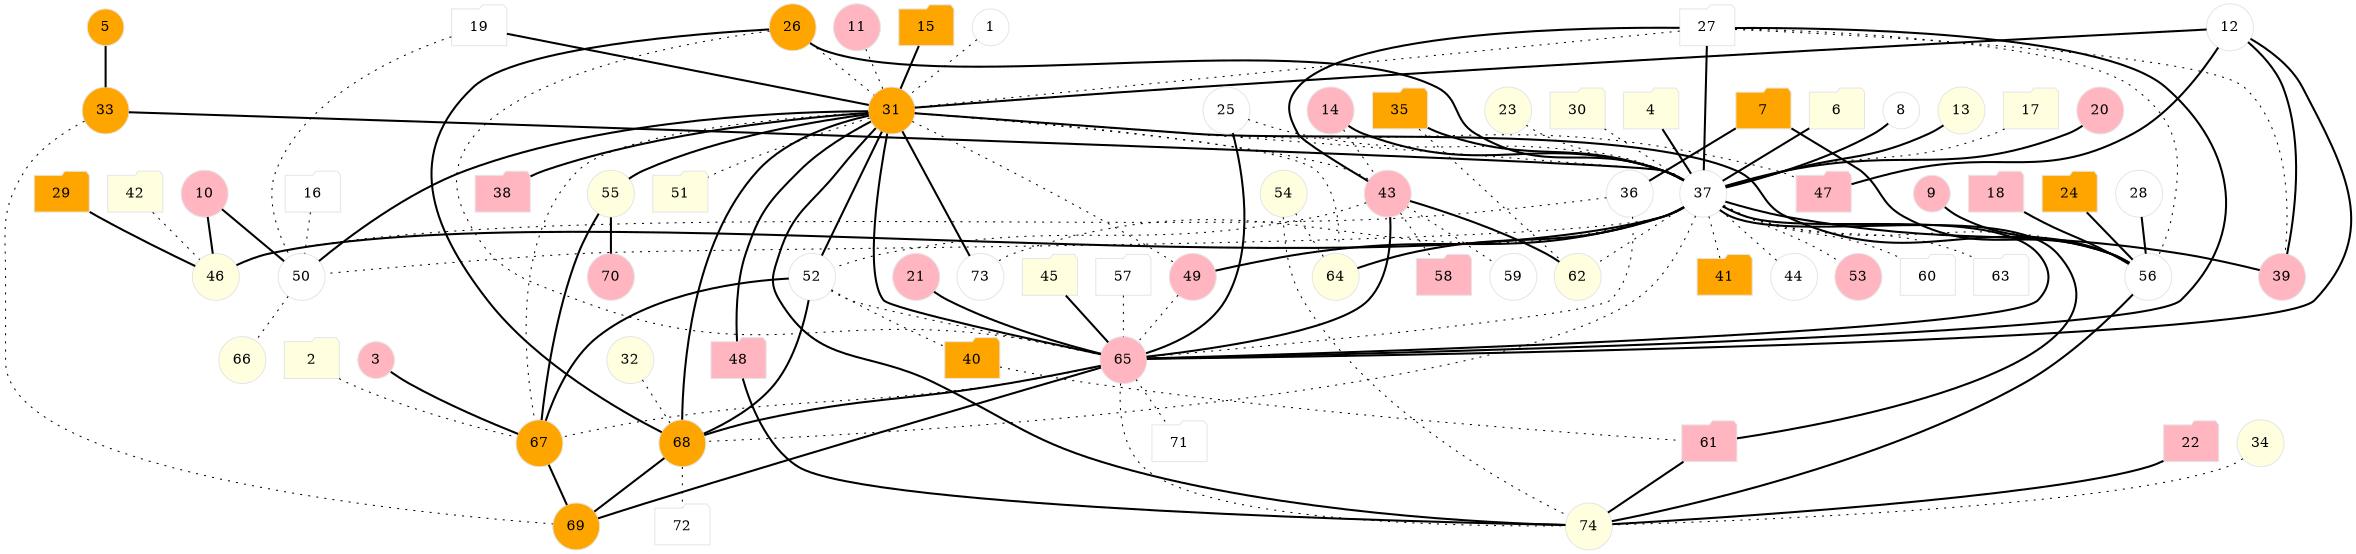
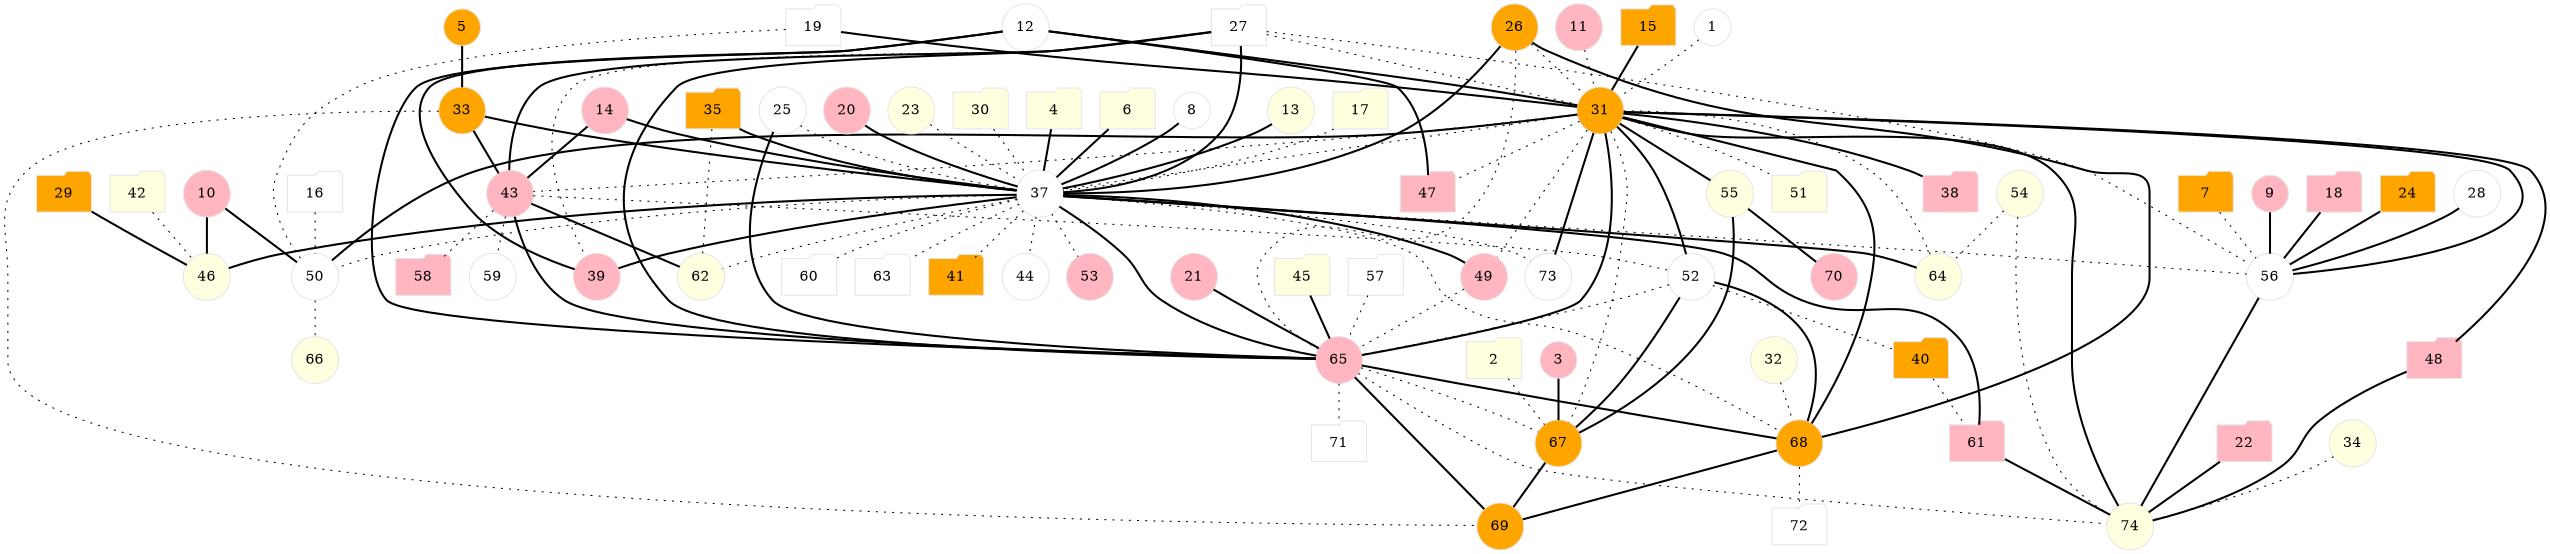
none -> (486, 152)
(1366, 162) -> (567, 144)
(1630, 194) -> none
(1901, 215) -> (2238, 235)
